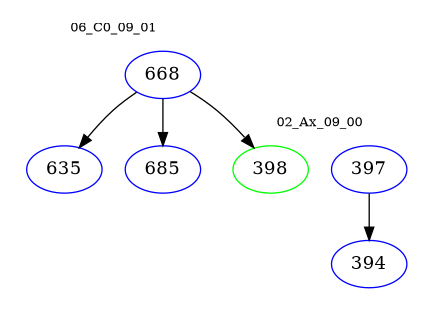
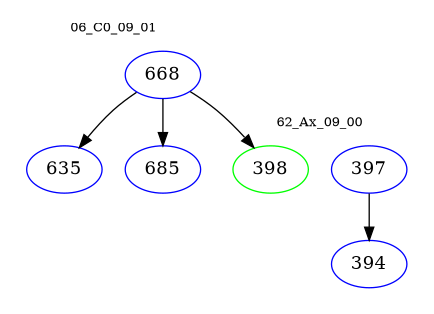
(320, 123) -> (320, 123)
